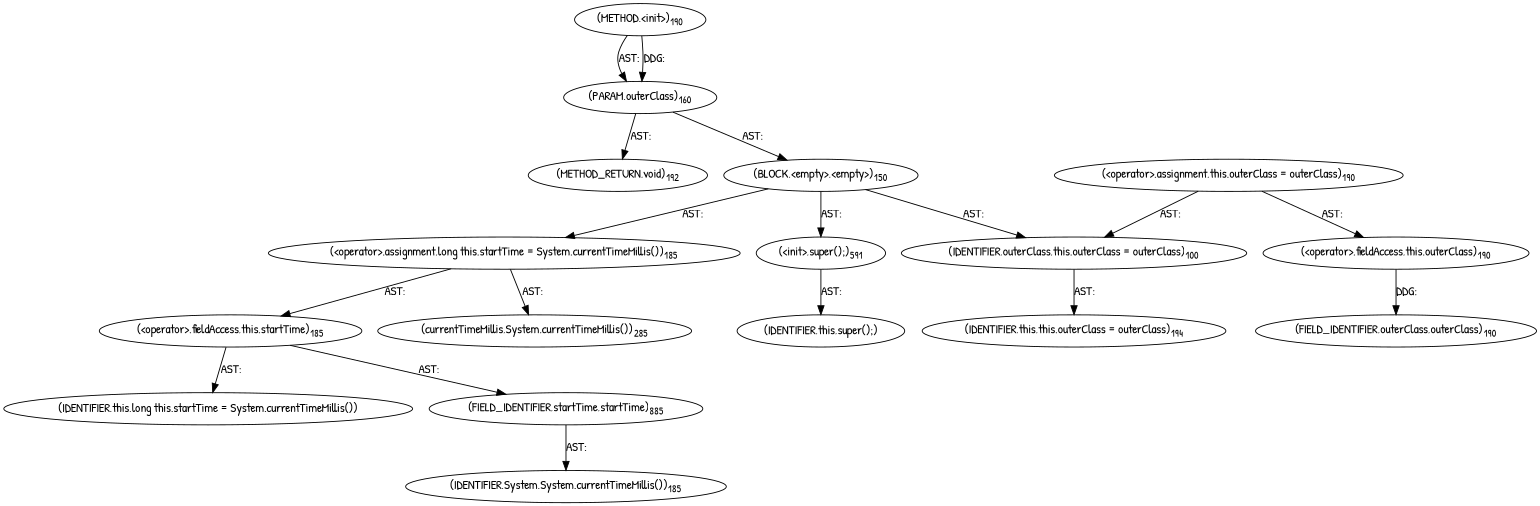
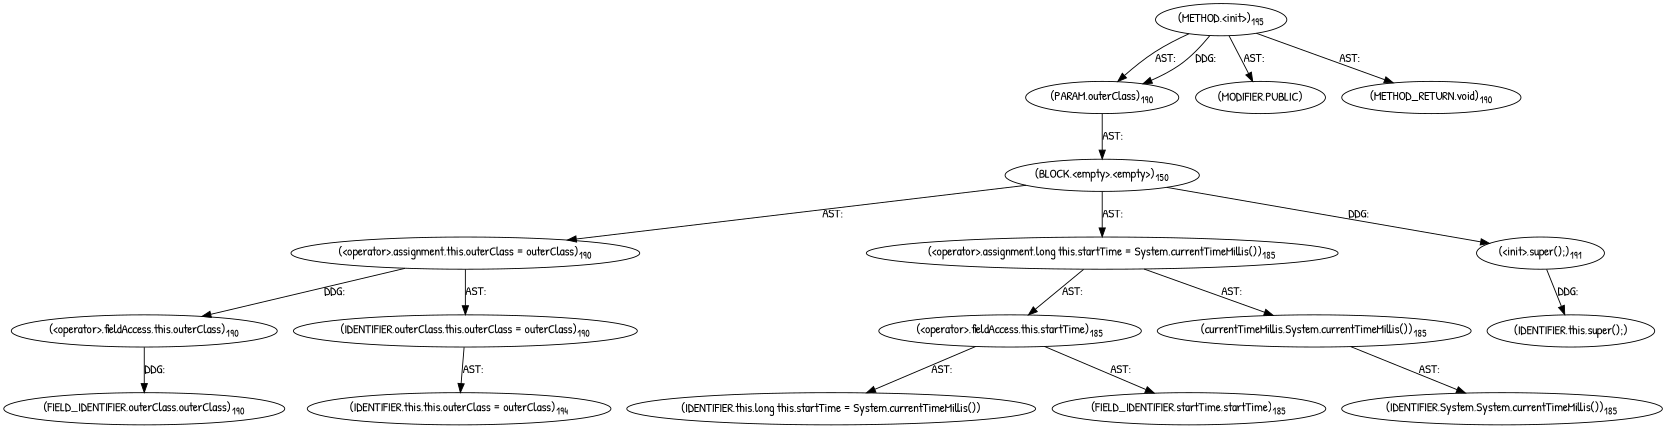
(677, 18) -> (1258, 18)
(685, 96) -> (1147, 96)
none -> (1261, 97)
(630, 132) -> (1321, 57)
(673, 174) -> (1486, 96)
(941, 212) -> (801, 212)
(833, 214) -> (1360, 214)
(1334, 214) -> (336, 292)
(857, 252) -> (1576, 252)
(1193, 252) -> (584, 330)
(833, 292) -> (1570, 292)
(641, 330) -> (1421, 330)
(657, 407) -> (1280, 407)
(566, 443) -> (1404, 368)
